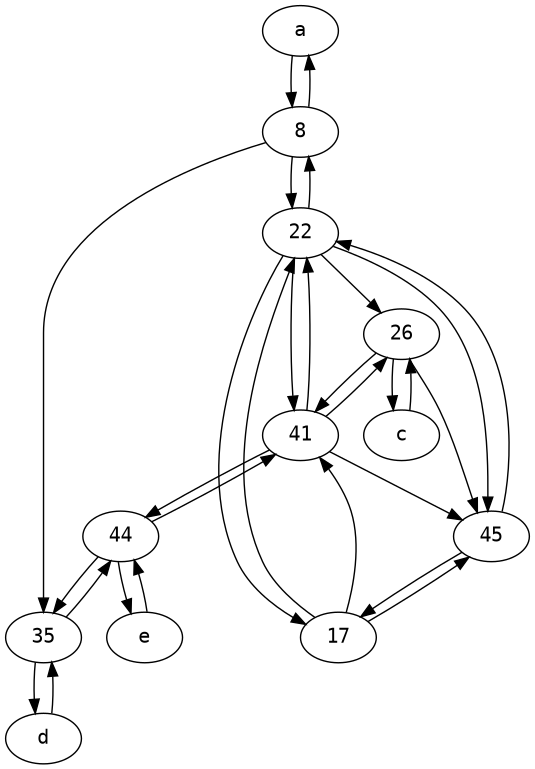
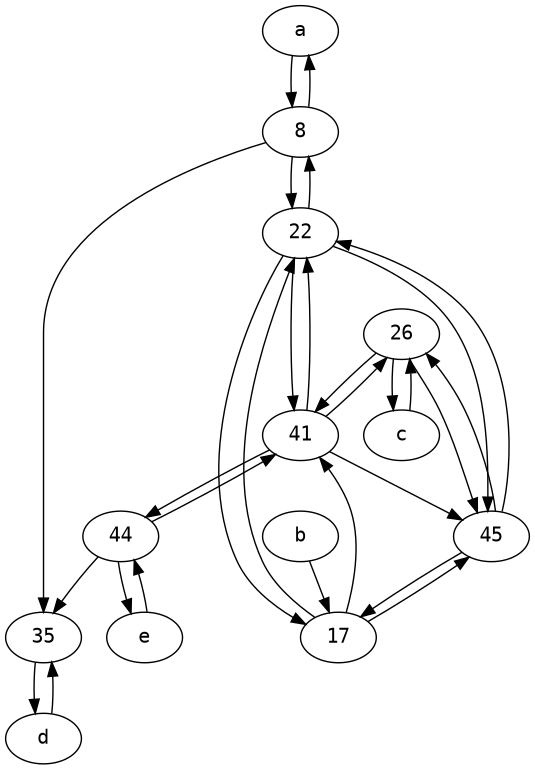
(346, 279) -> (475, 434)
none -> (300, 536)
(85, 595) -> none
